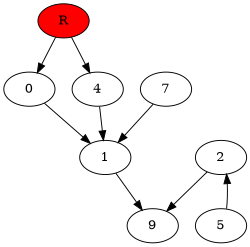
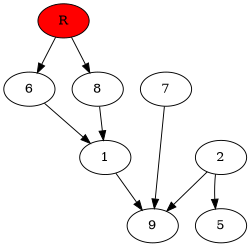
(29, 89) -> (29, 89)
(98, 89) -> (98, 89)
(139, 120) -> (160, 153)
(227, 196) -> (215, 187)
